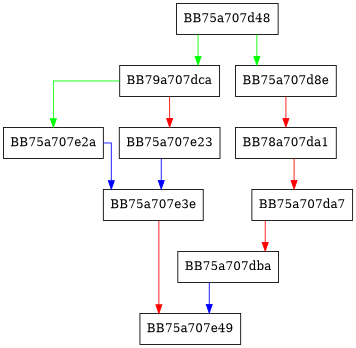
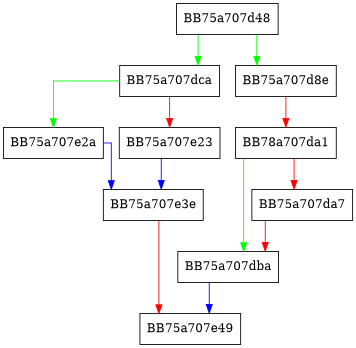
(170, 81) -> (170, 81)
none -> (244, 201)
